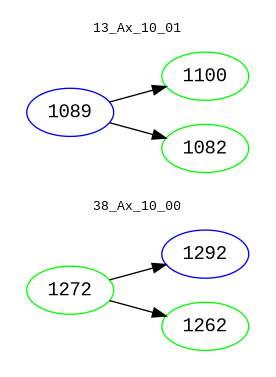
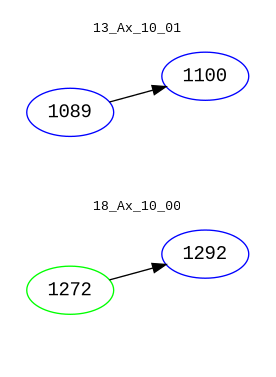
(205, 76) -> (205, 76)
(205, 148) -> none
(138, 207) -> (138, 207)
(205, 326) -> none
